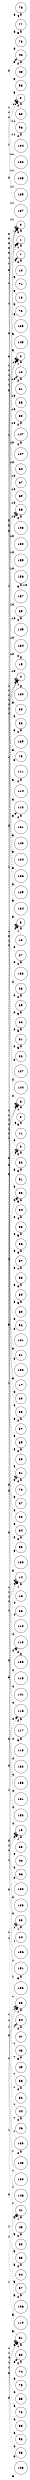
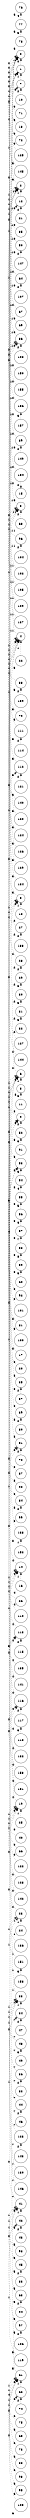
none -> (9, 282)
(21, 445) -> (21, 288)
(21, 683) -> (10, 728)
(21, 1651) -> (9, 1651)
(10, 1697) -> (21, 1544)
none -> (21, 1899)
none -> (21, 2213)
